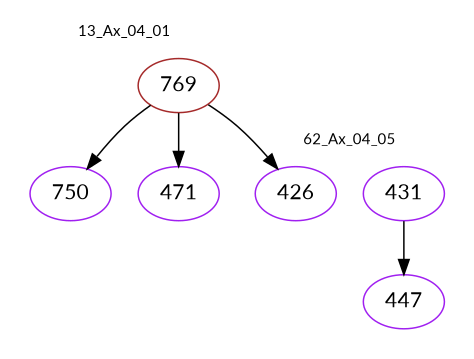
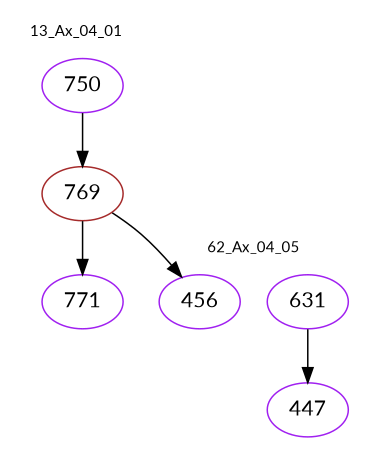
(122, 129) -> (83, 132)
(179, 194) -> (83, 302)
(296, 194) -> (200, 302)
(404, 194) -> (308, 302)
